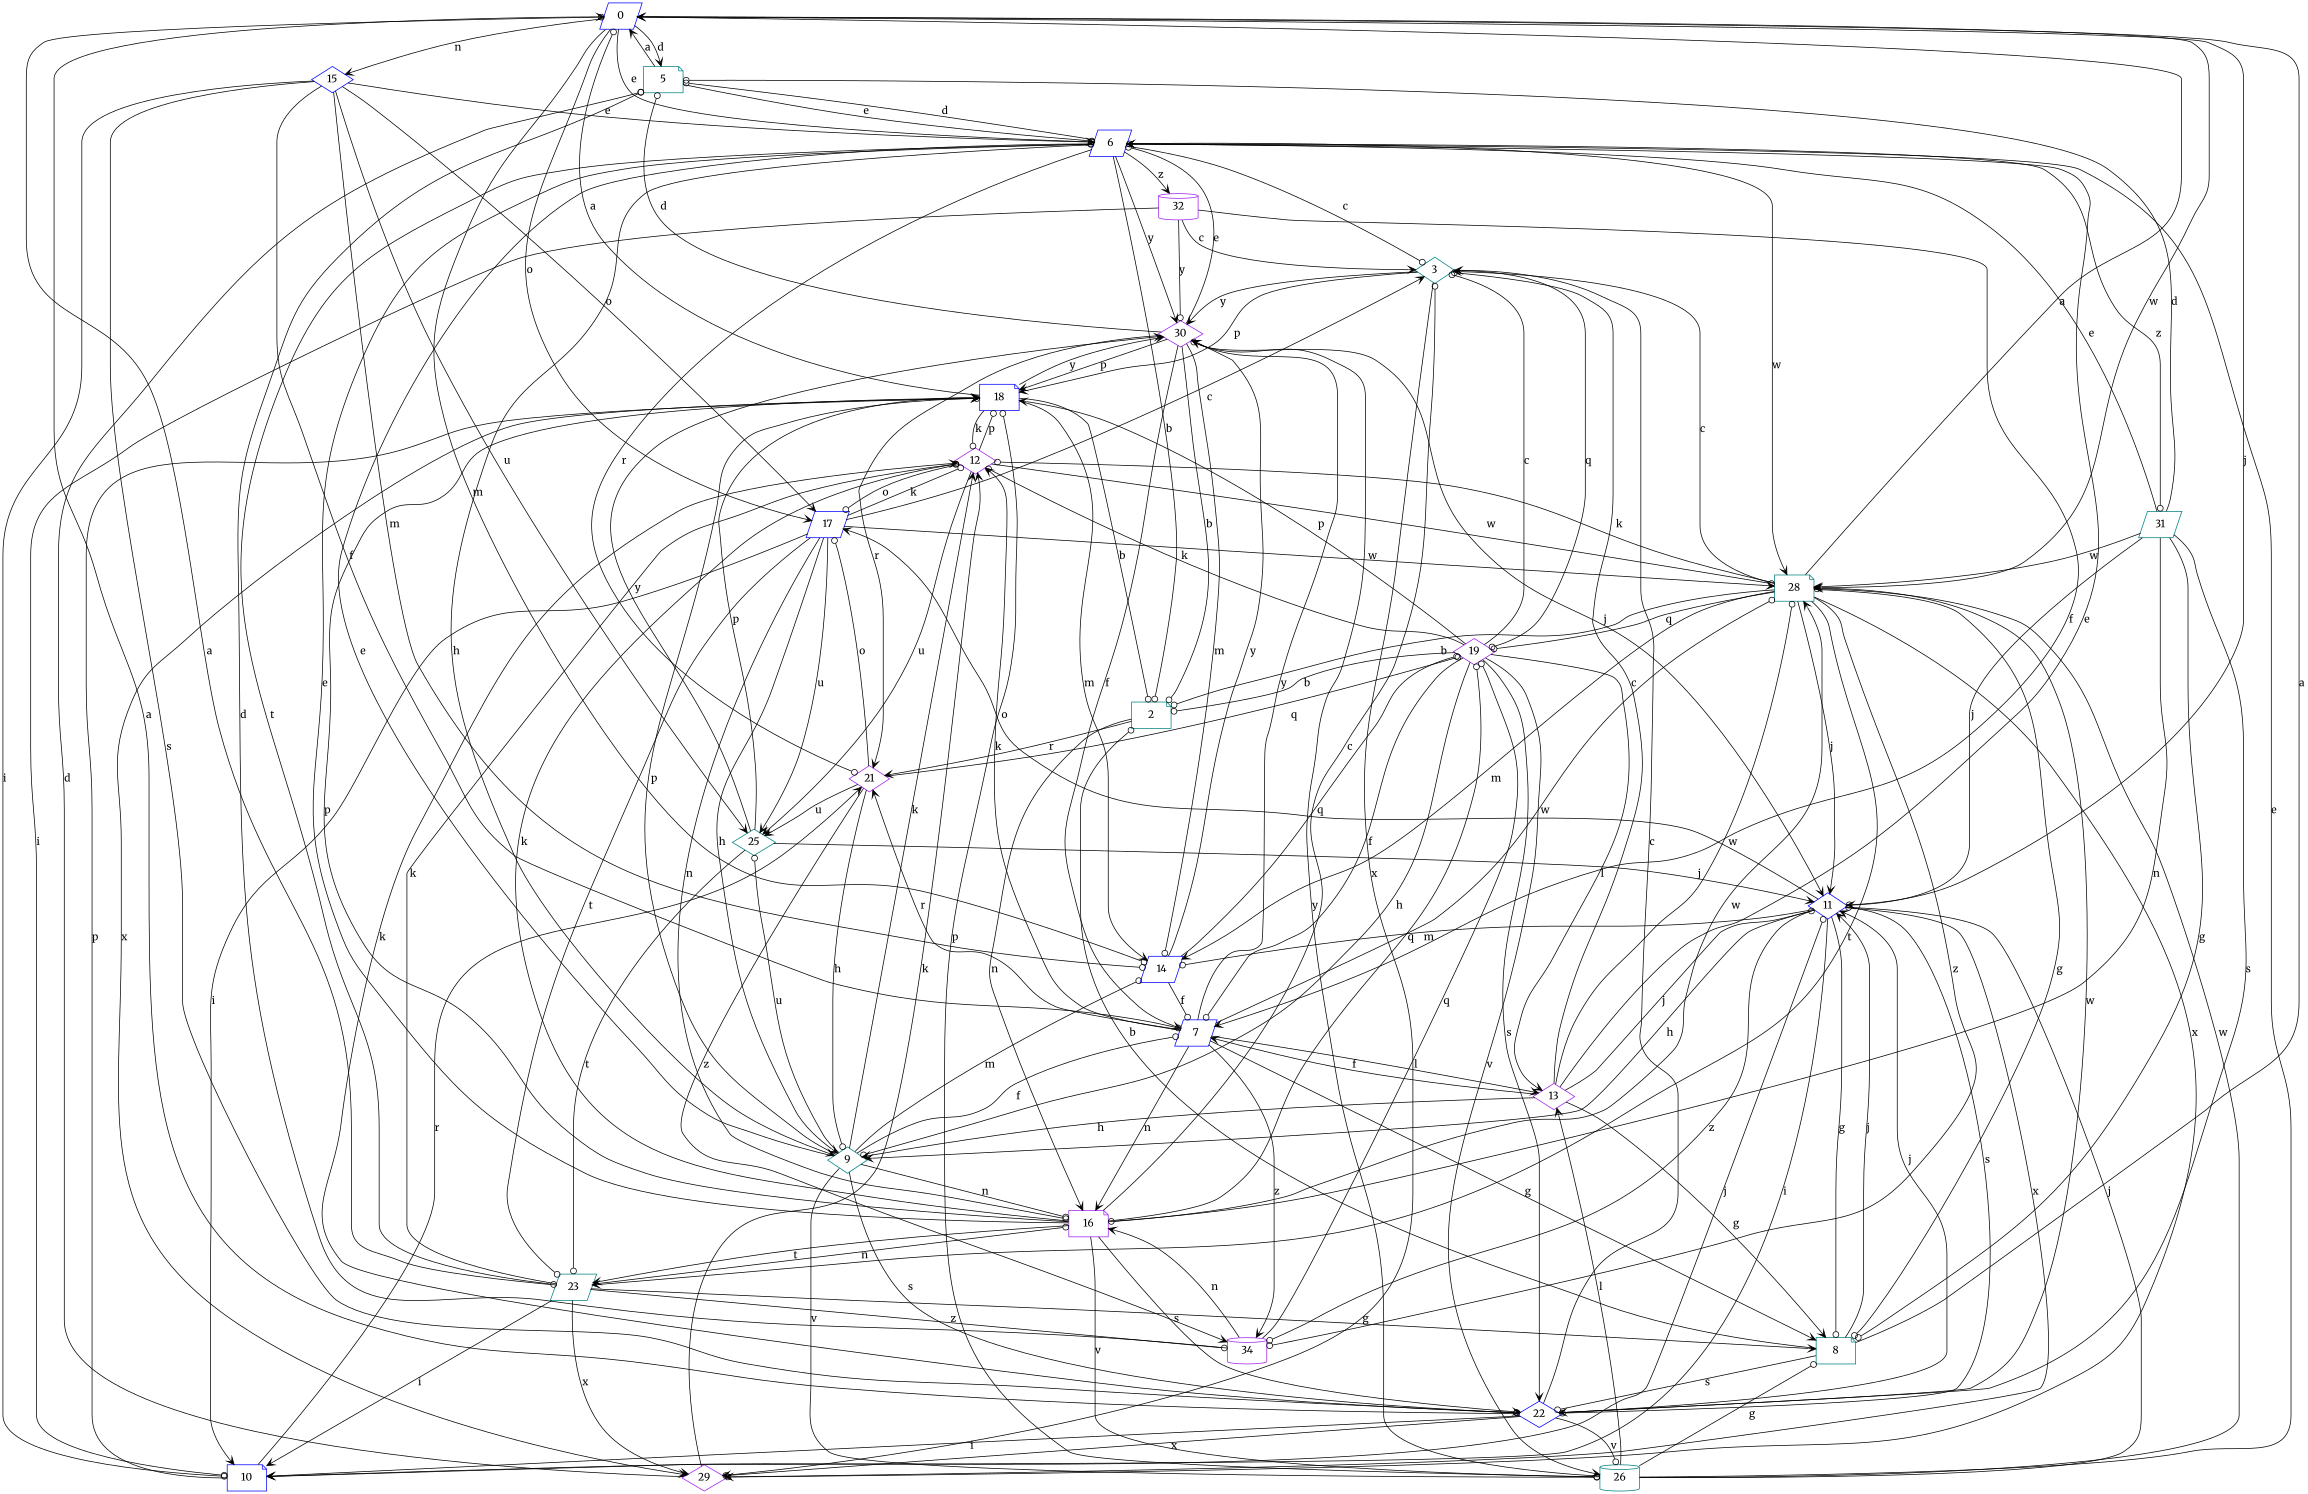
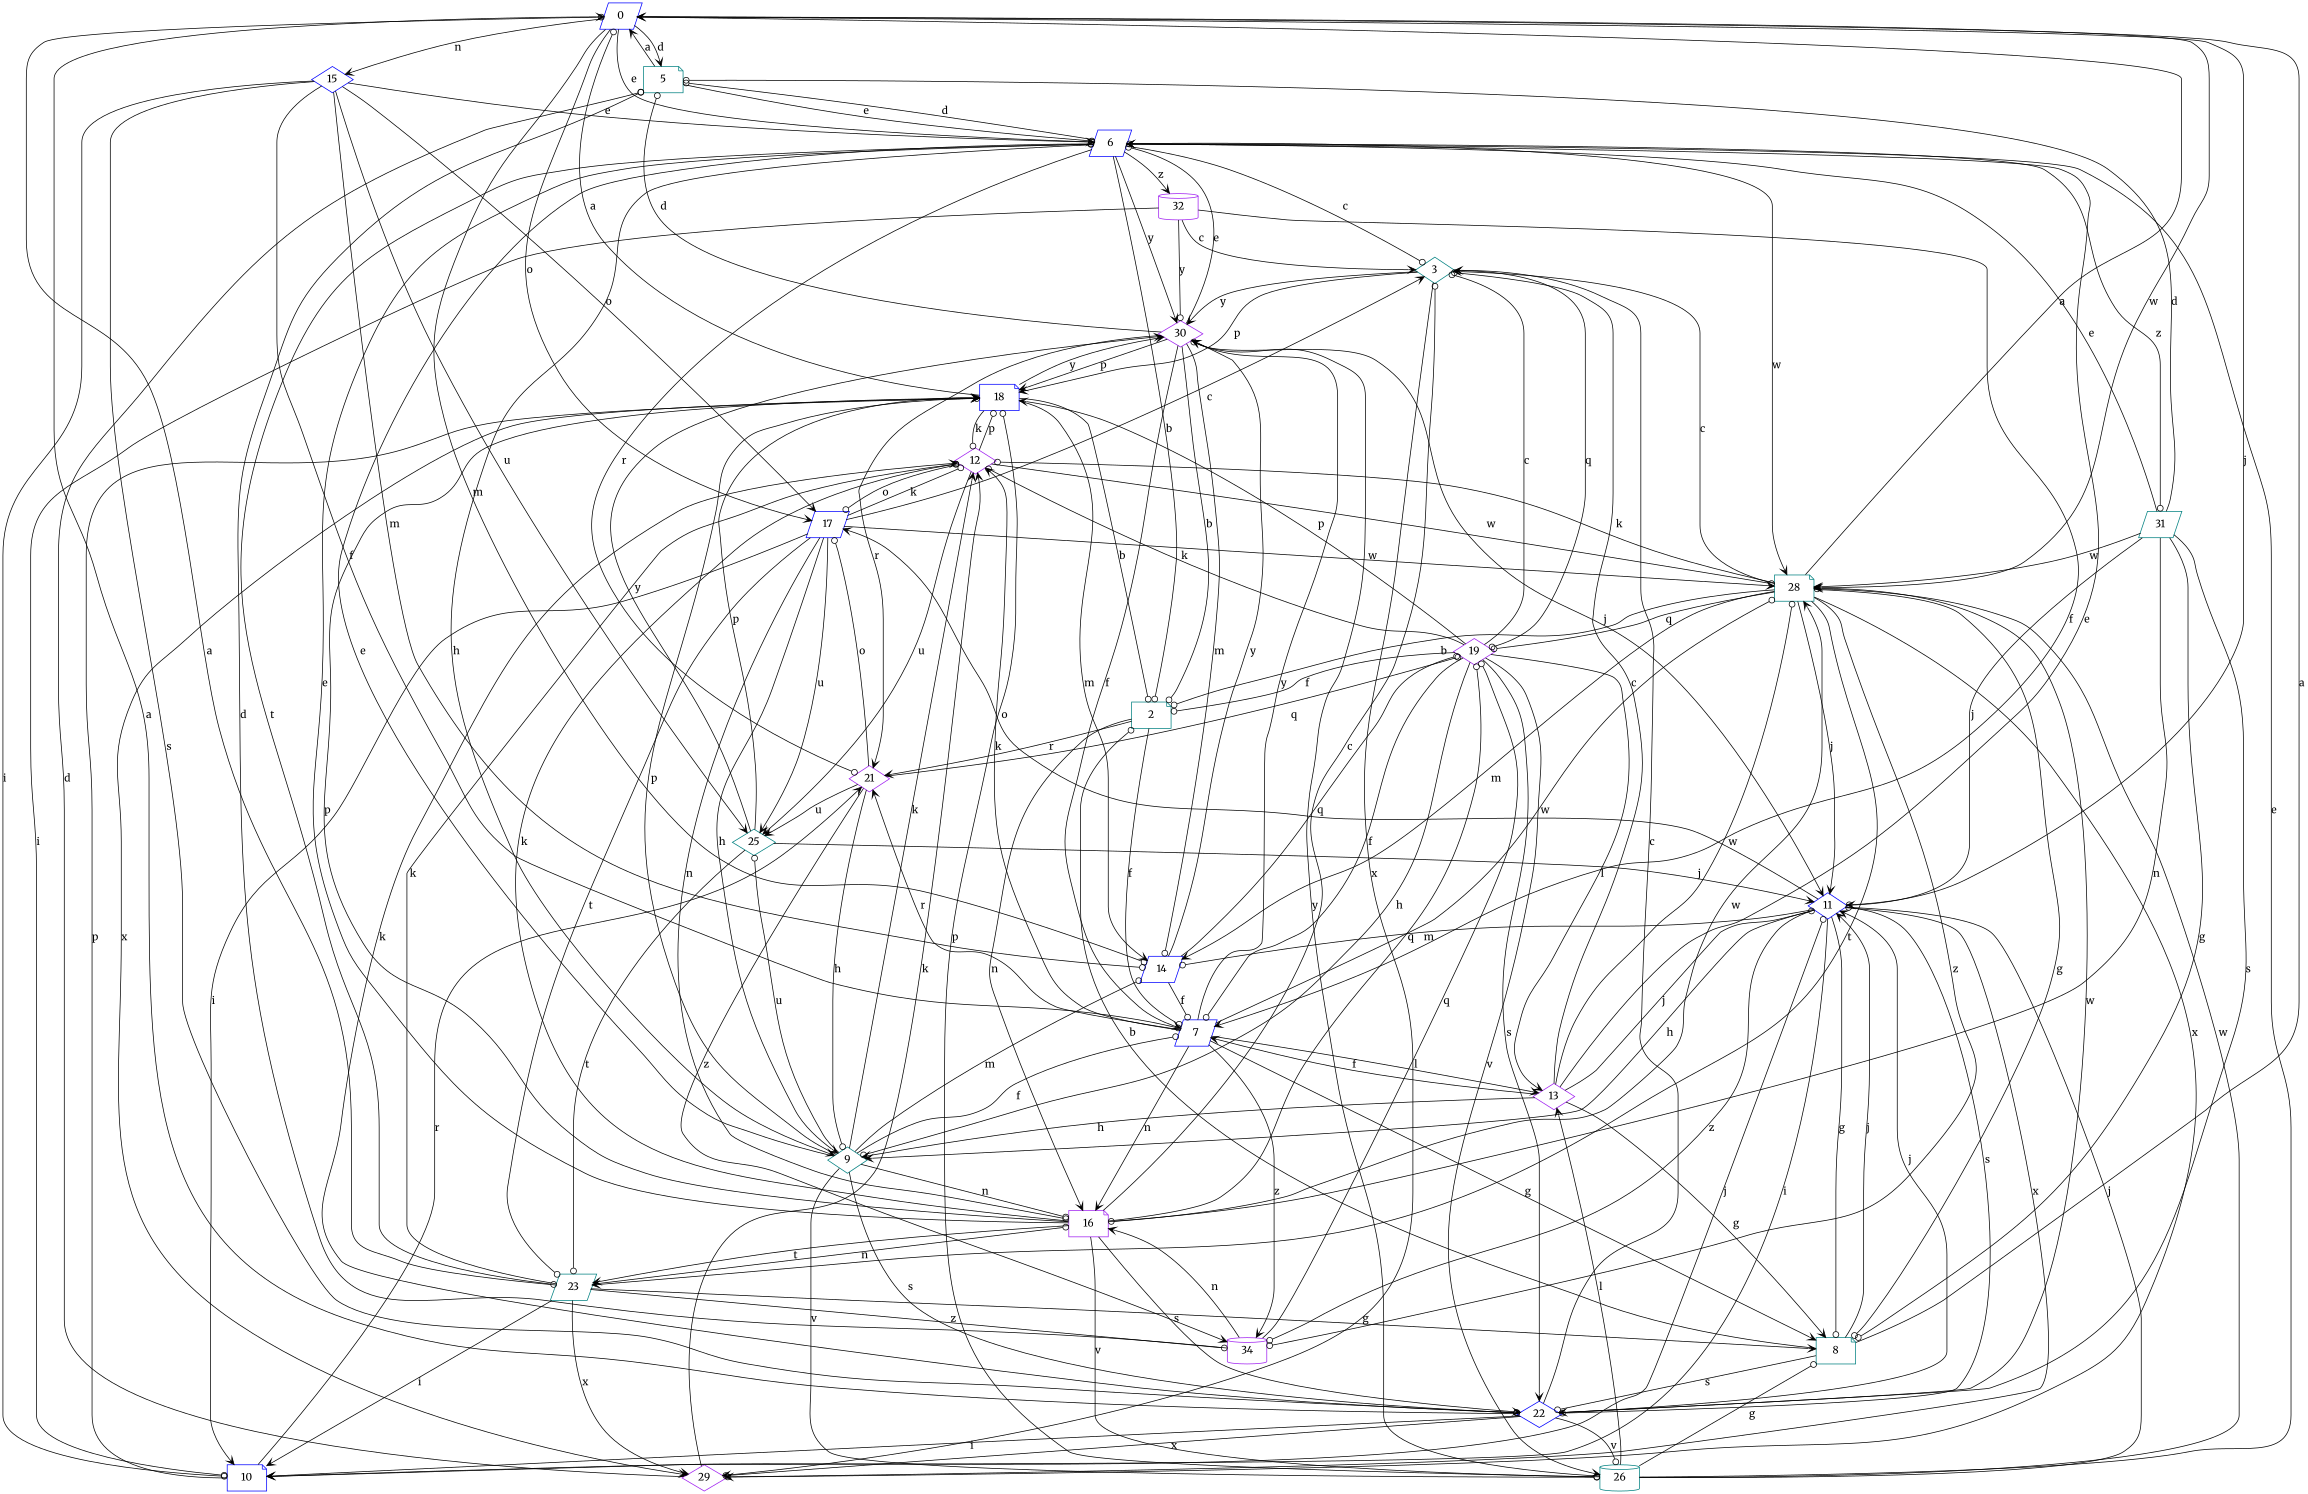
(1307, 683) -> (1307, 683)
none -> (1127, 885)
